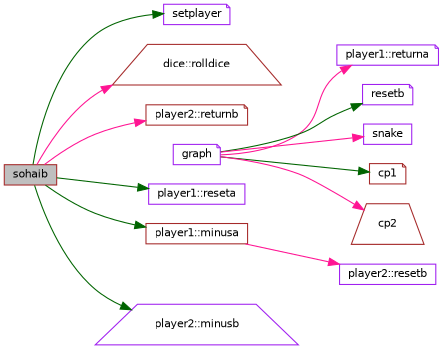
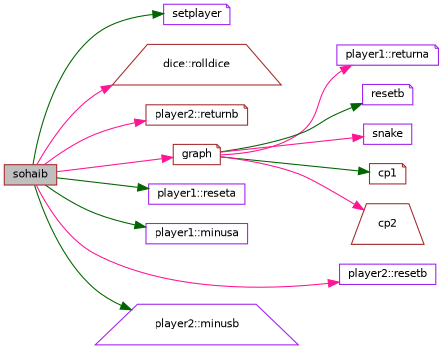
(197, 155) -> (197, 155)
none -> (109, 165)
(197, 234) -> (197, 234)
(287, 253) -> (164, 278)
